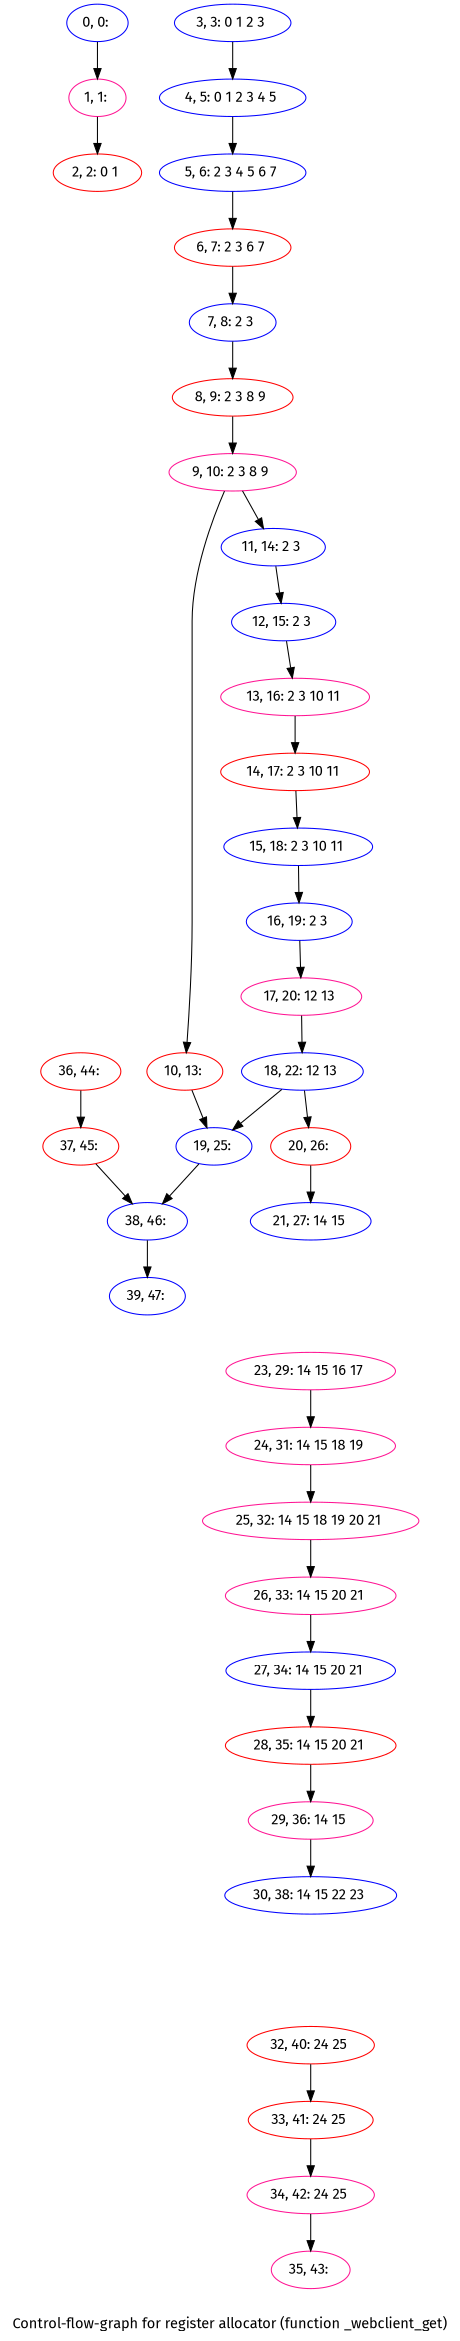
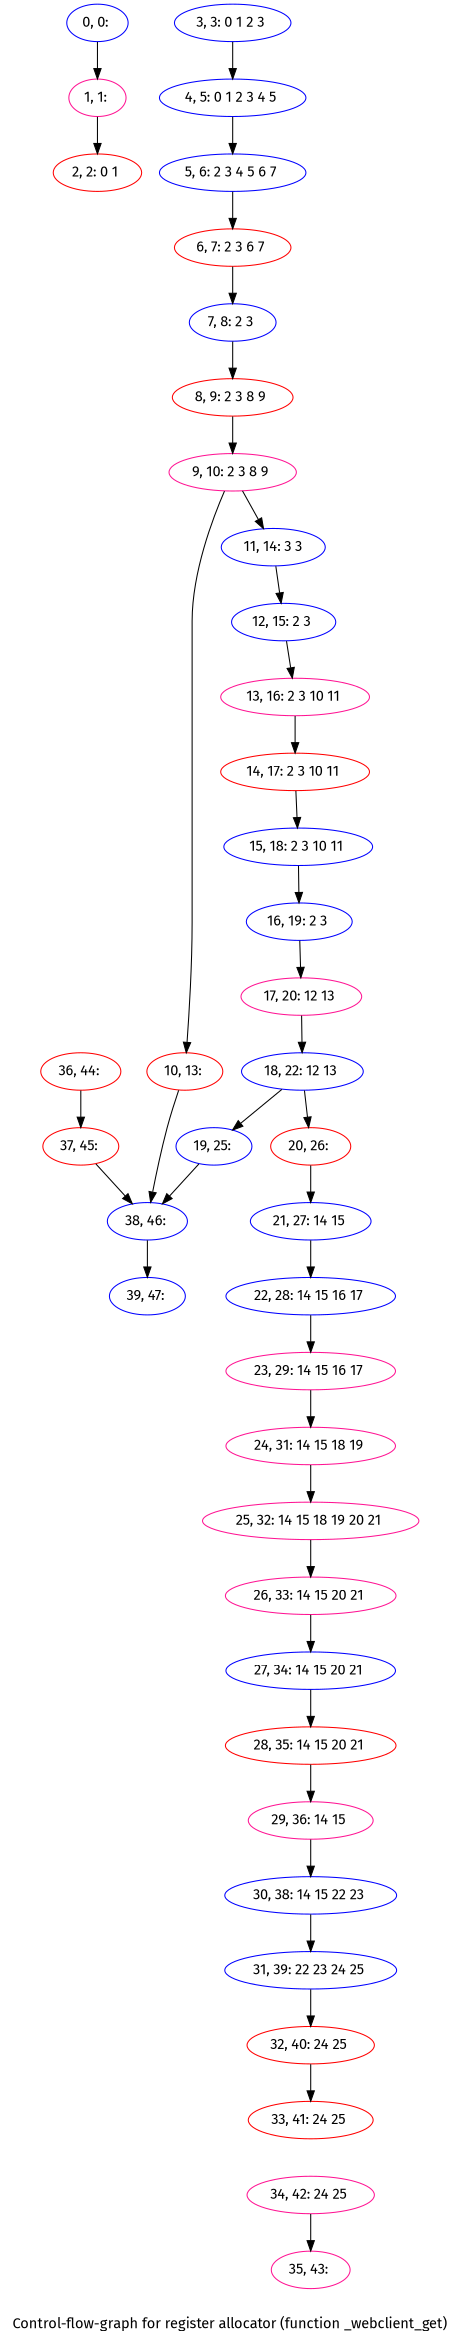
(273, 547) -> (273, 547)
(197, 1104) -> (164, 1141)
none -> (311, 1296)
none -> (311, 1970)
(311, 2152) -> none
